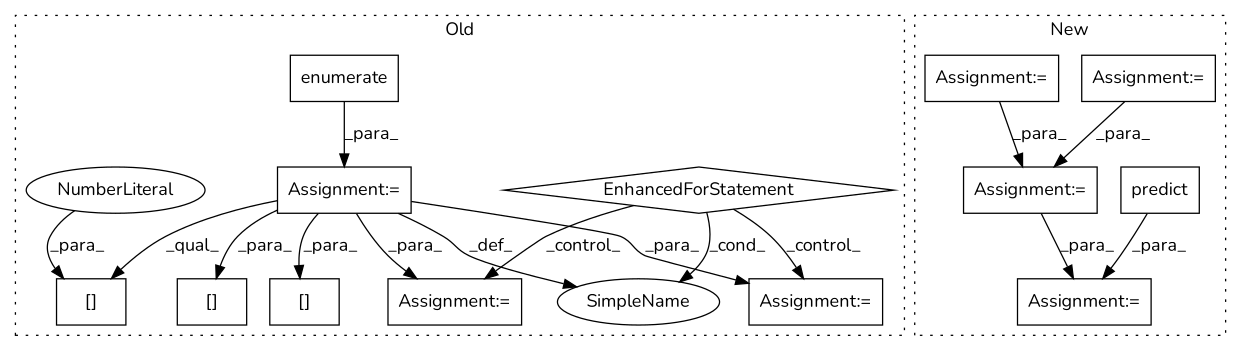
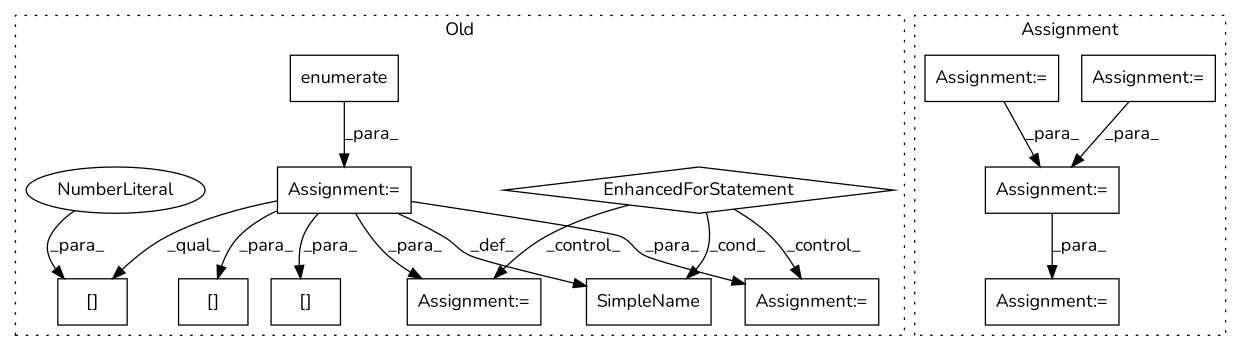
(1070, 30) -> (1070, 30)
(1160, 190) -> none
(639, 302) -> (649, 302)
